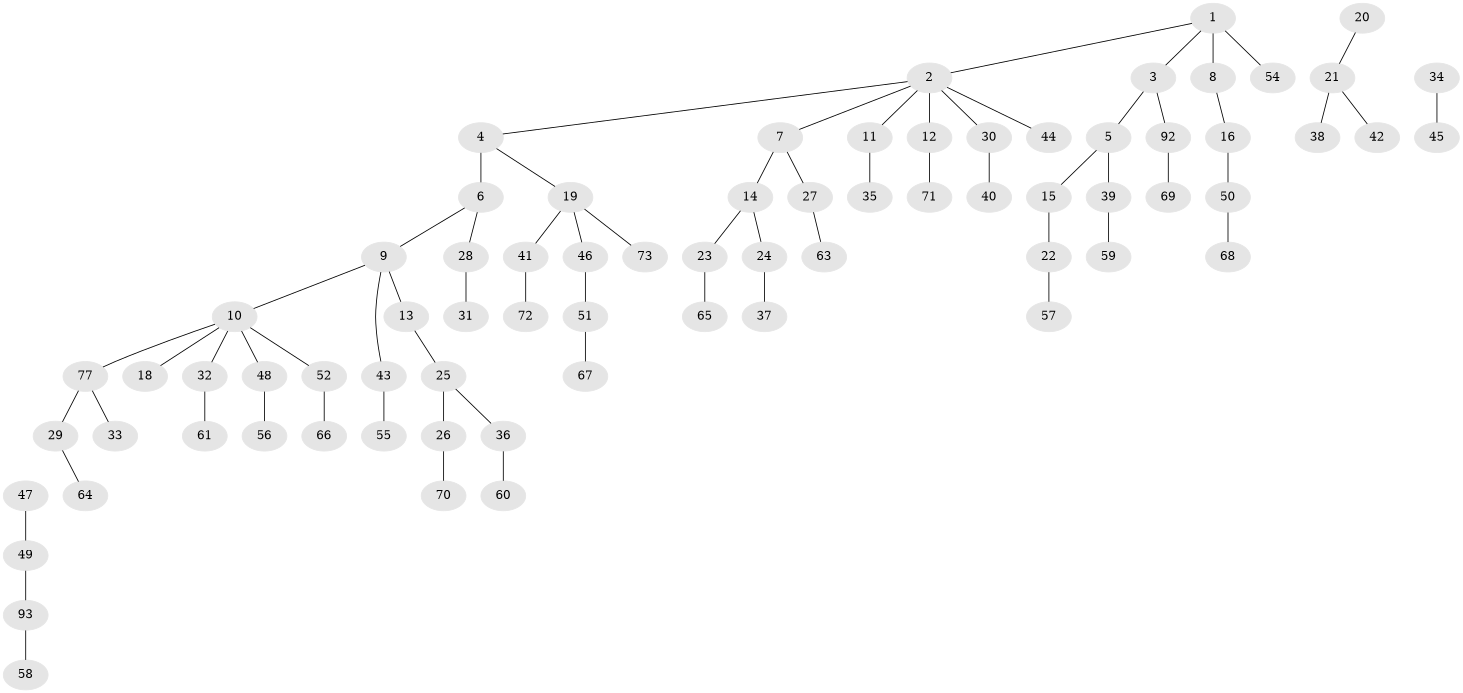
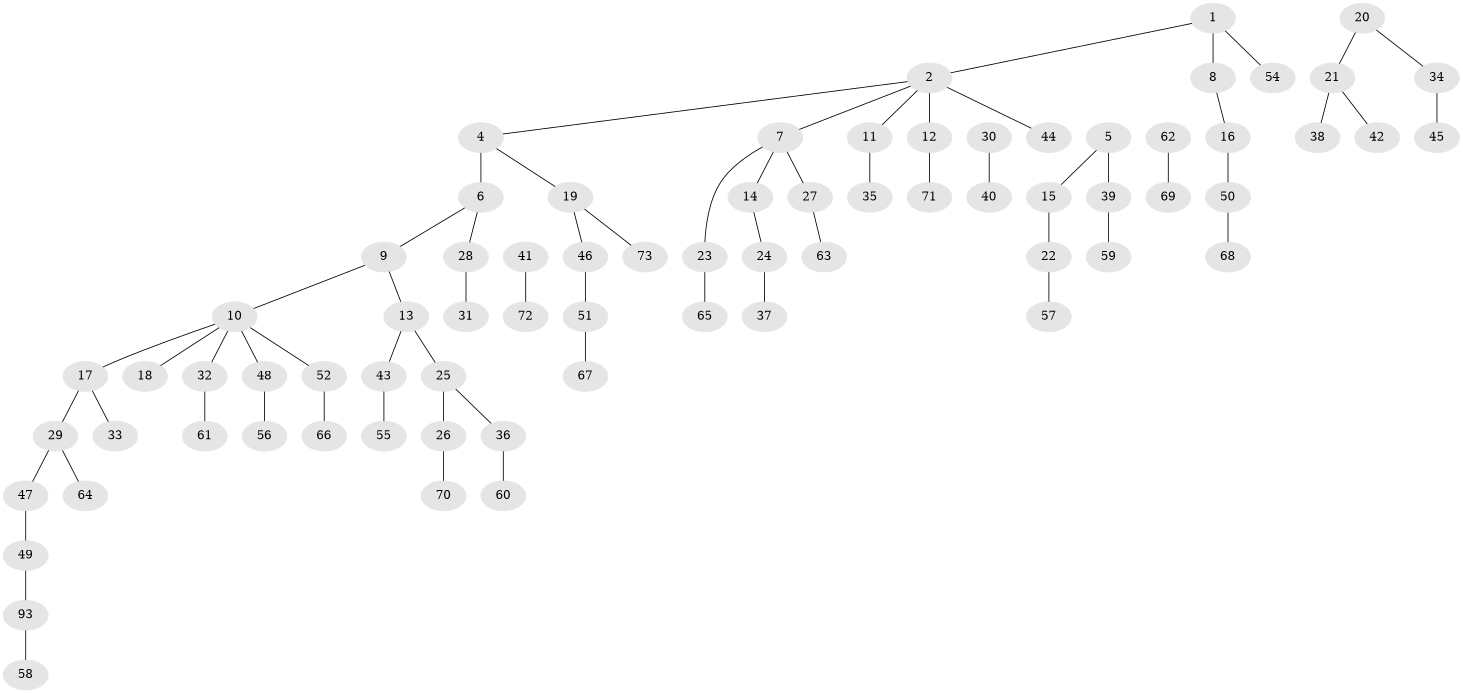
none -> (1400, 48)
(1153, 78) -> none
(959, 108) -> none
(1168, 138) -> (1168, 138)
(548, 227) -> none
(728, 227) -> (719, 185)
(376, 317) -> (395, 346)
(85, 376) -> (85, 376)
none -> (41, 466)
